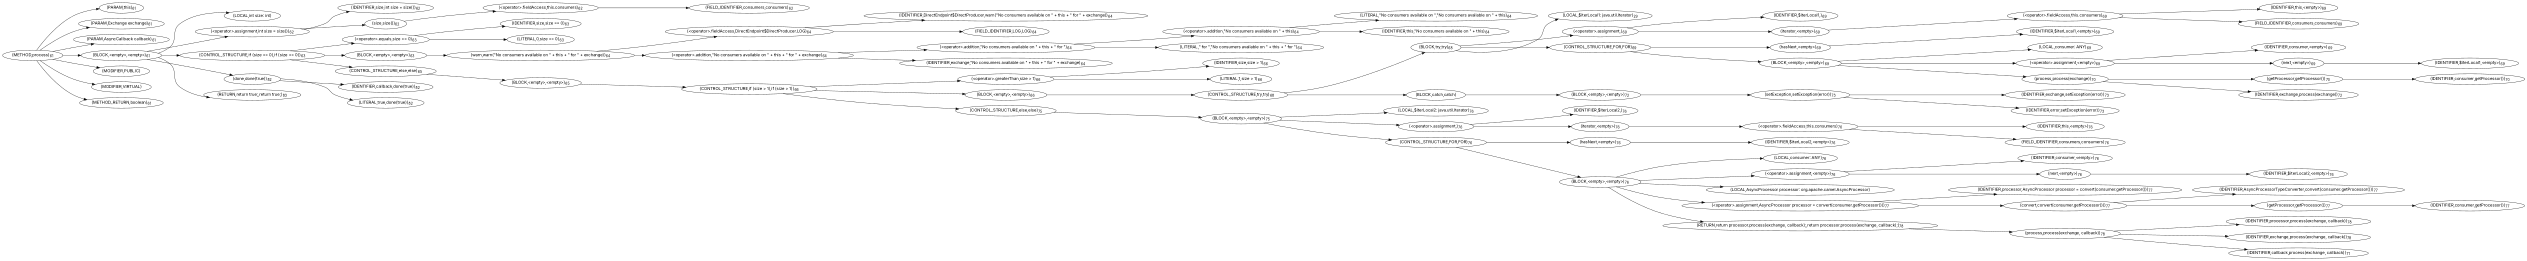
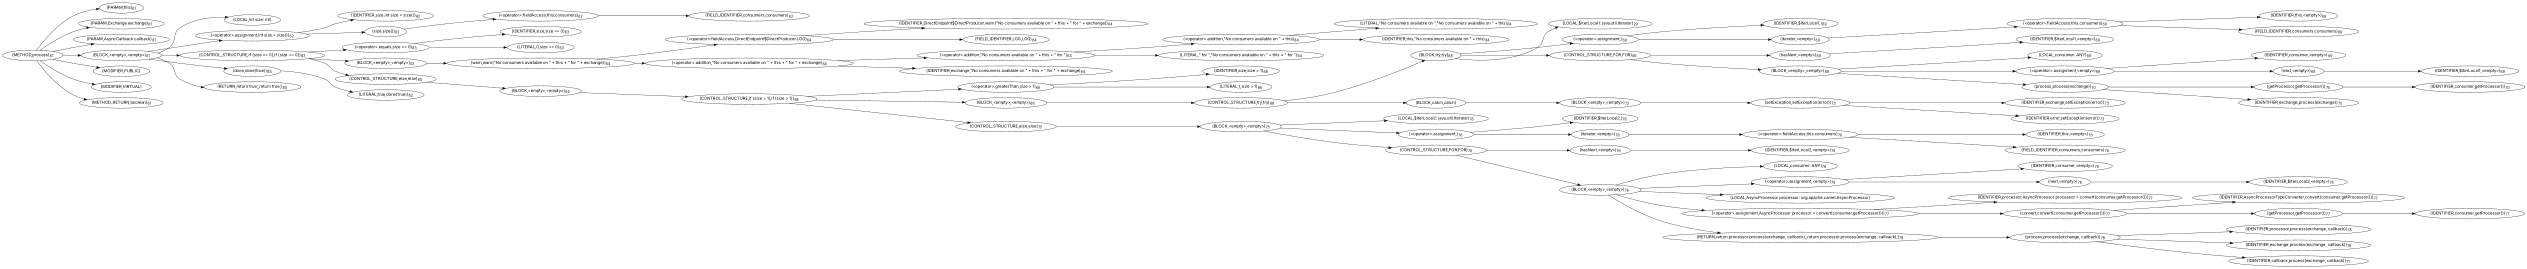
(270, 79) -> (270, 71)
(386, 87) -> none
(2340, 95) -> (2340, 102)
